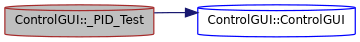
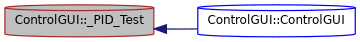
(170, 13) -> (182, 29)
